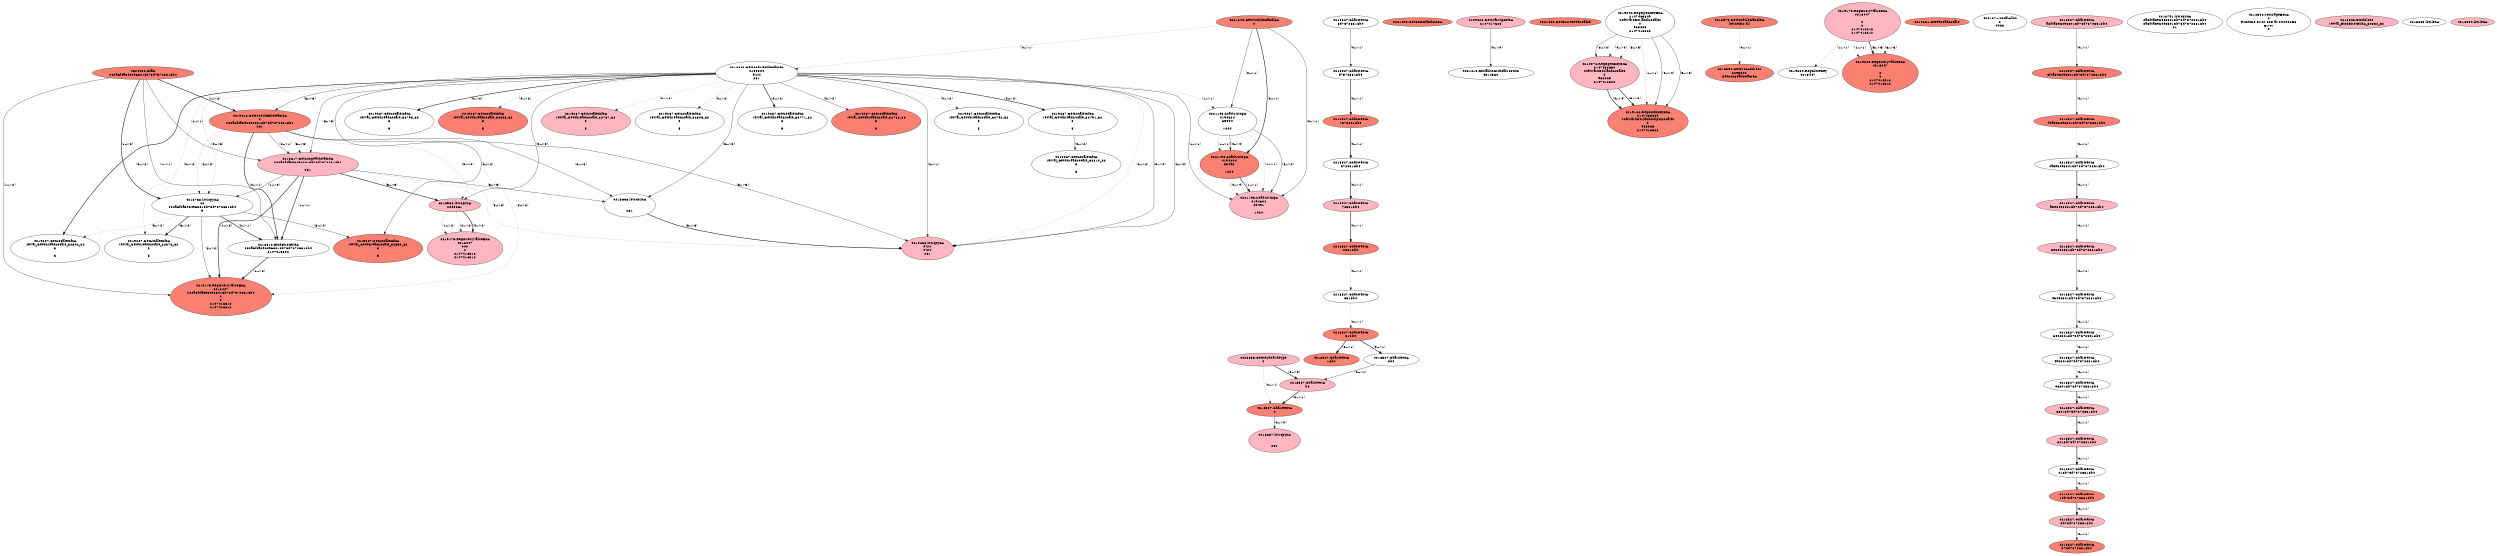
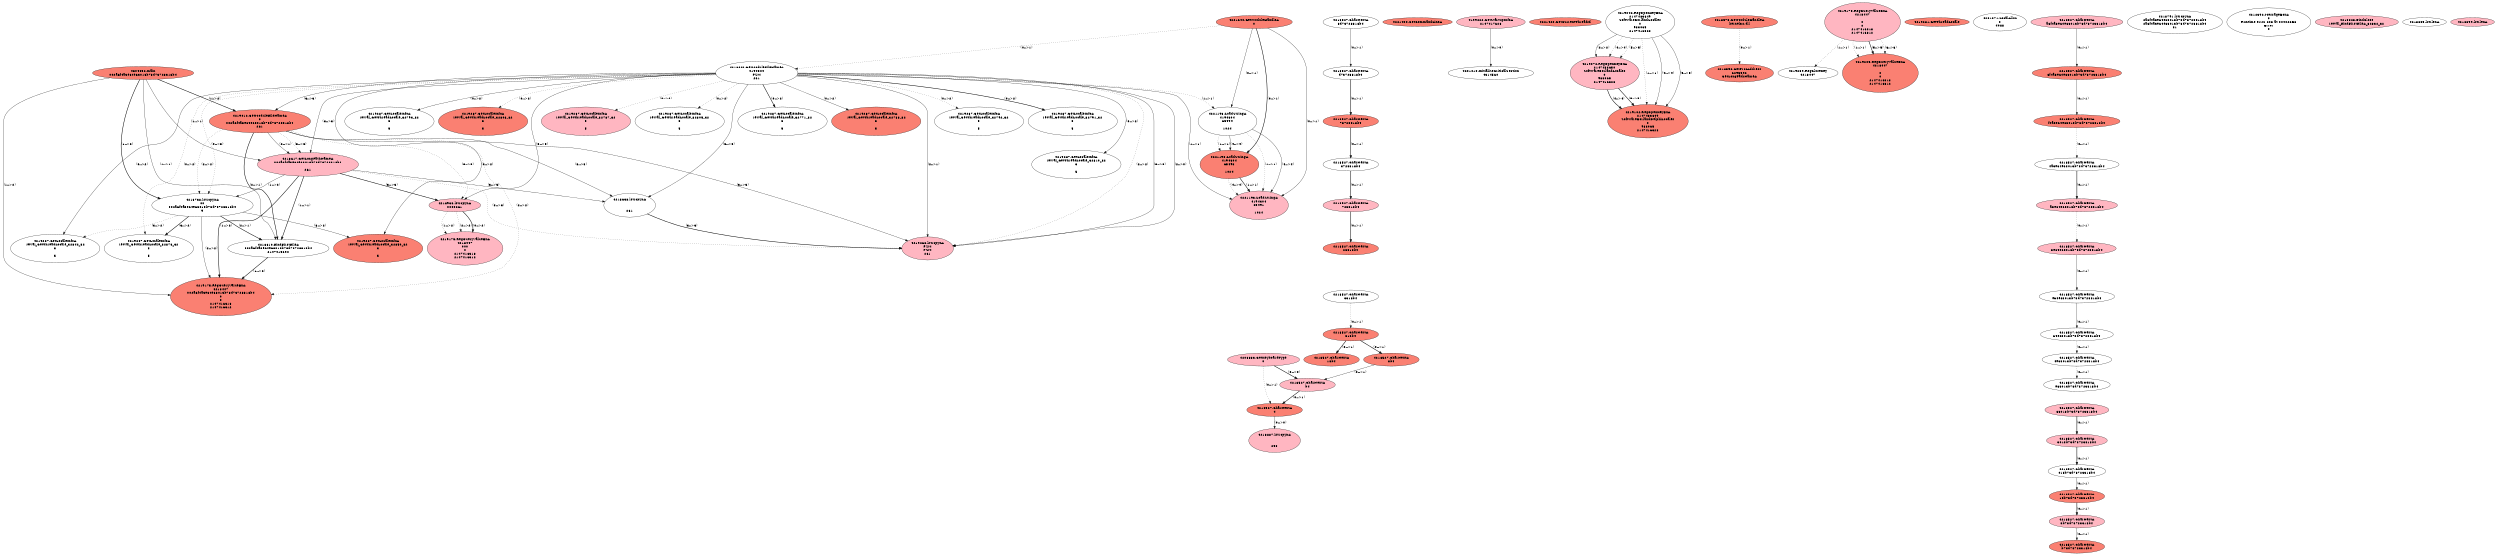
(567, 83) -> (567, 83)
(358, 84) -> (358, 84)
(1074, 142) -> (1007, 83)
(2077, 226) -> (2077, 226)
(1351, 271) -> none
(1391, 360) -> (1391, 360)
(2077, 396) -> none
